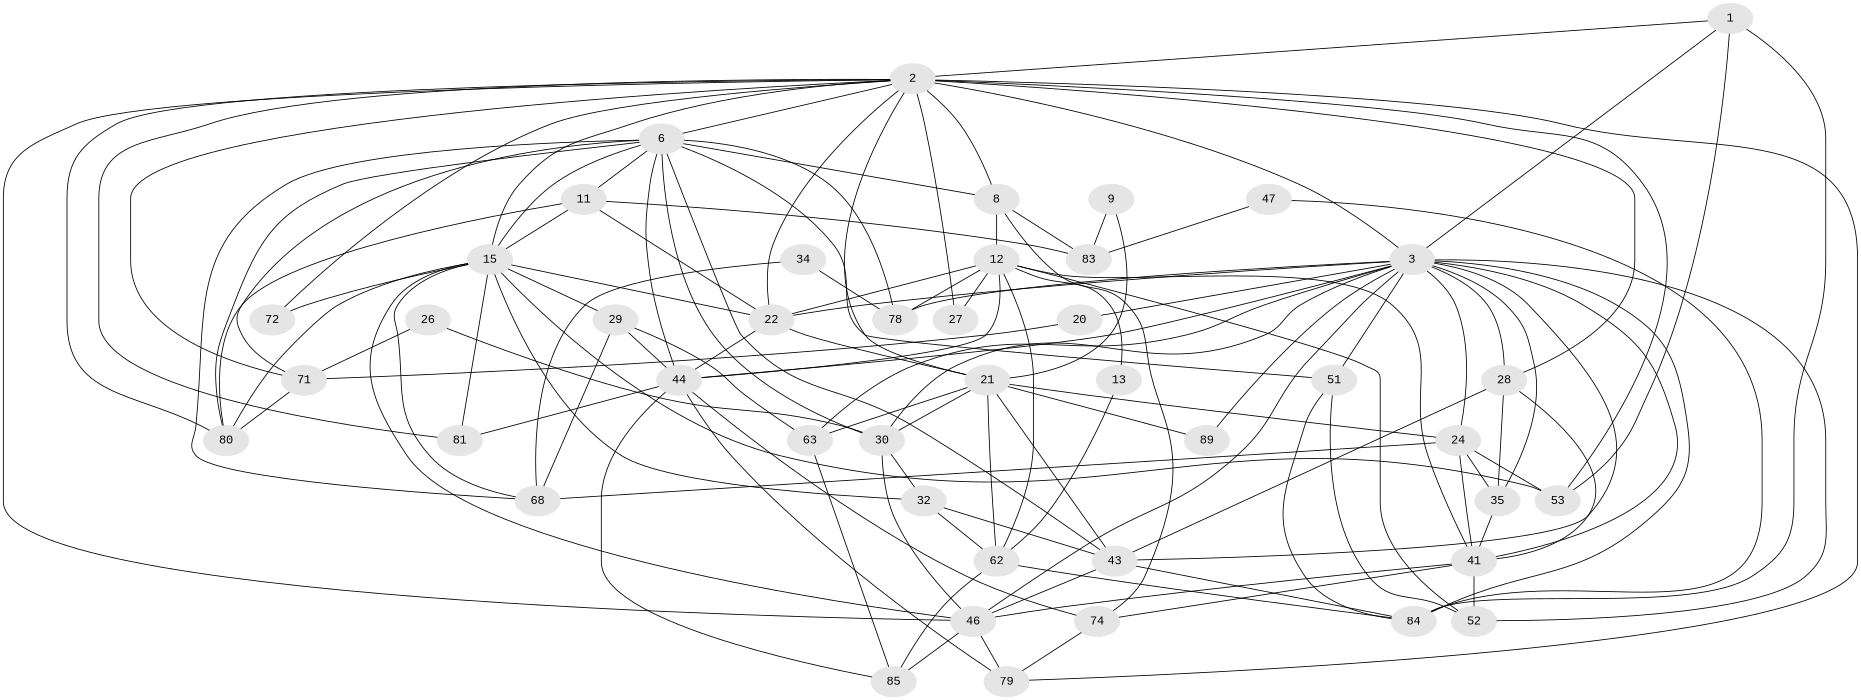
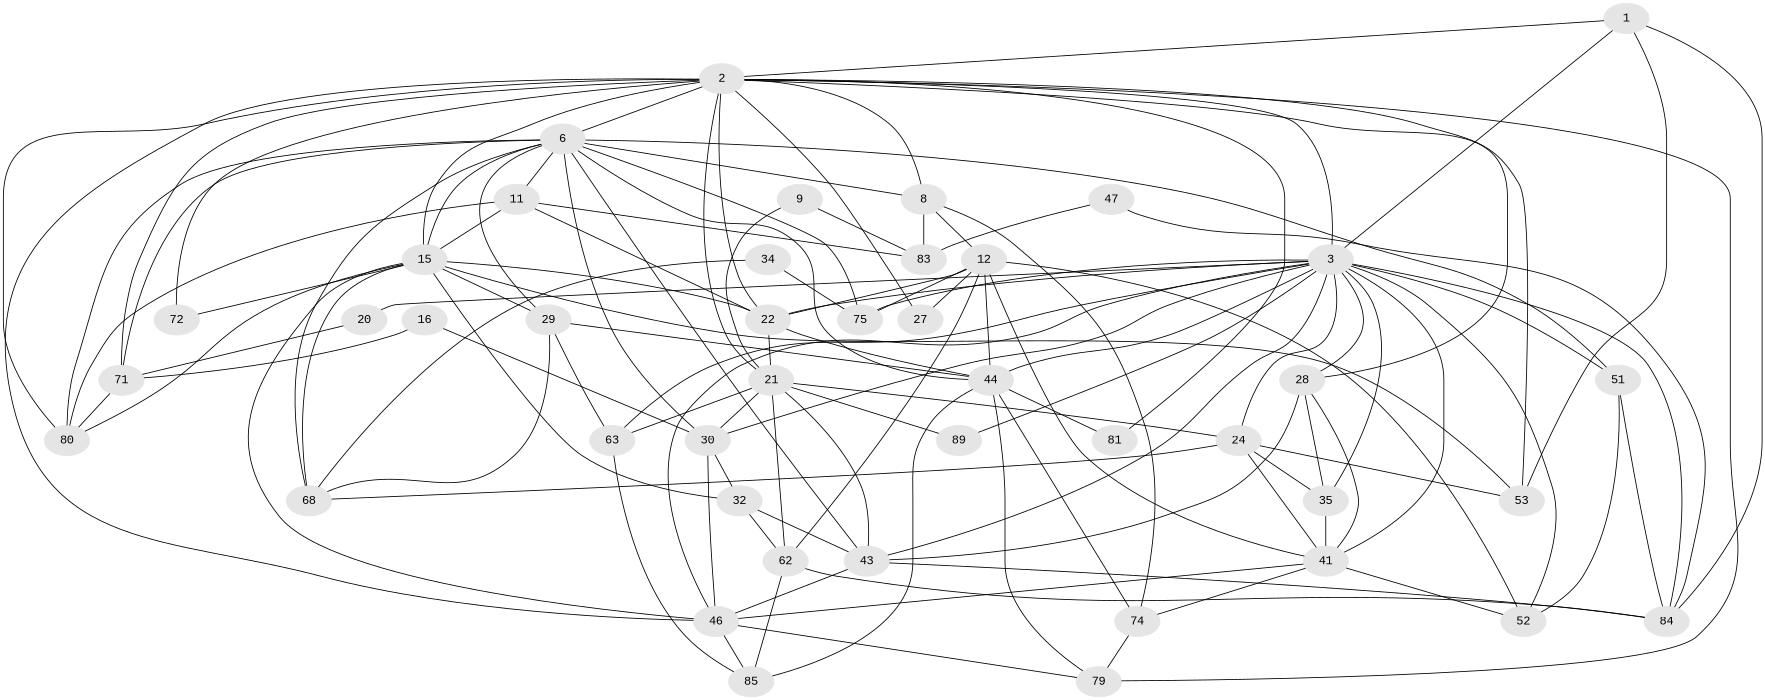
none -> (480, 214)
(428, 320) -> (425, 320)
(895, 320) -> (860, 320)
(475, 350) -> none
(1119, 380) -> none
